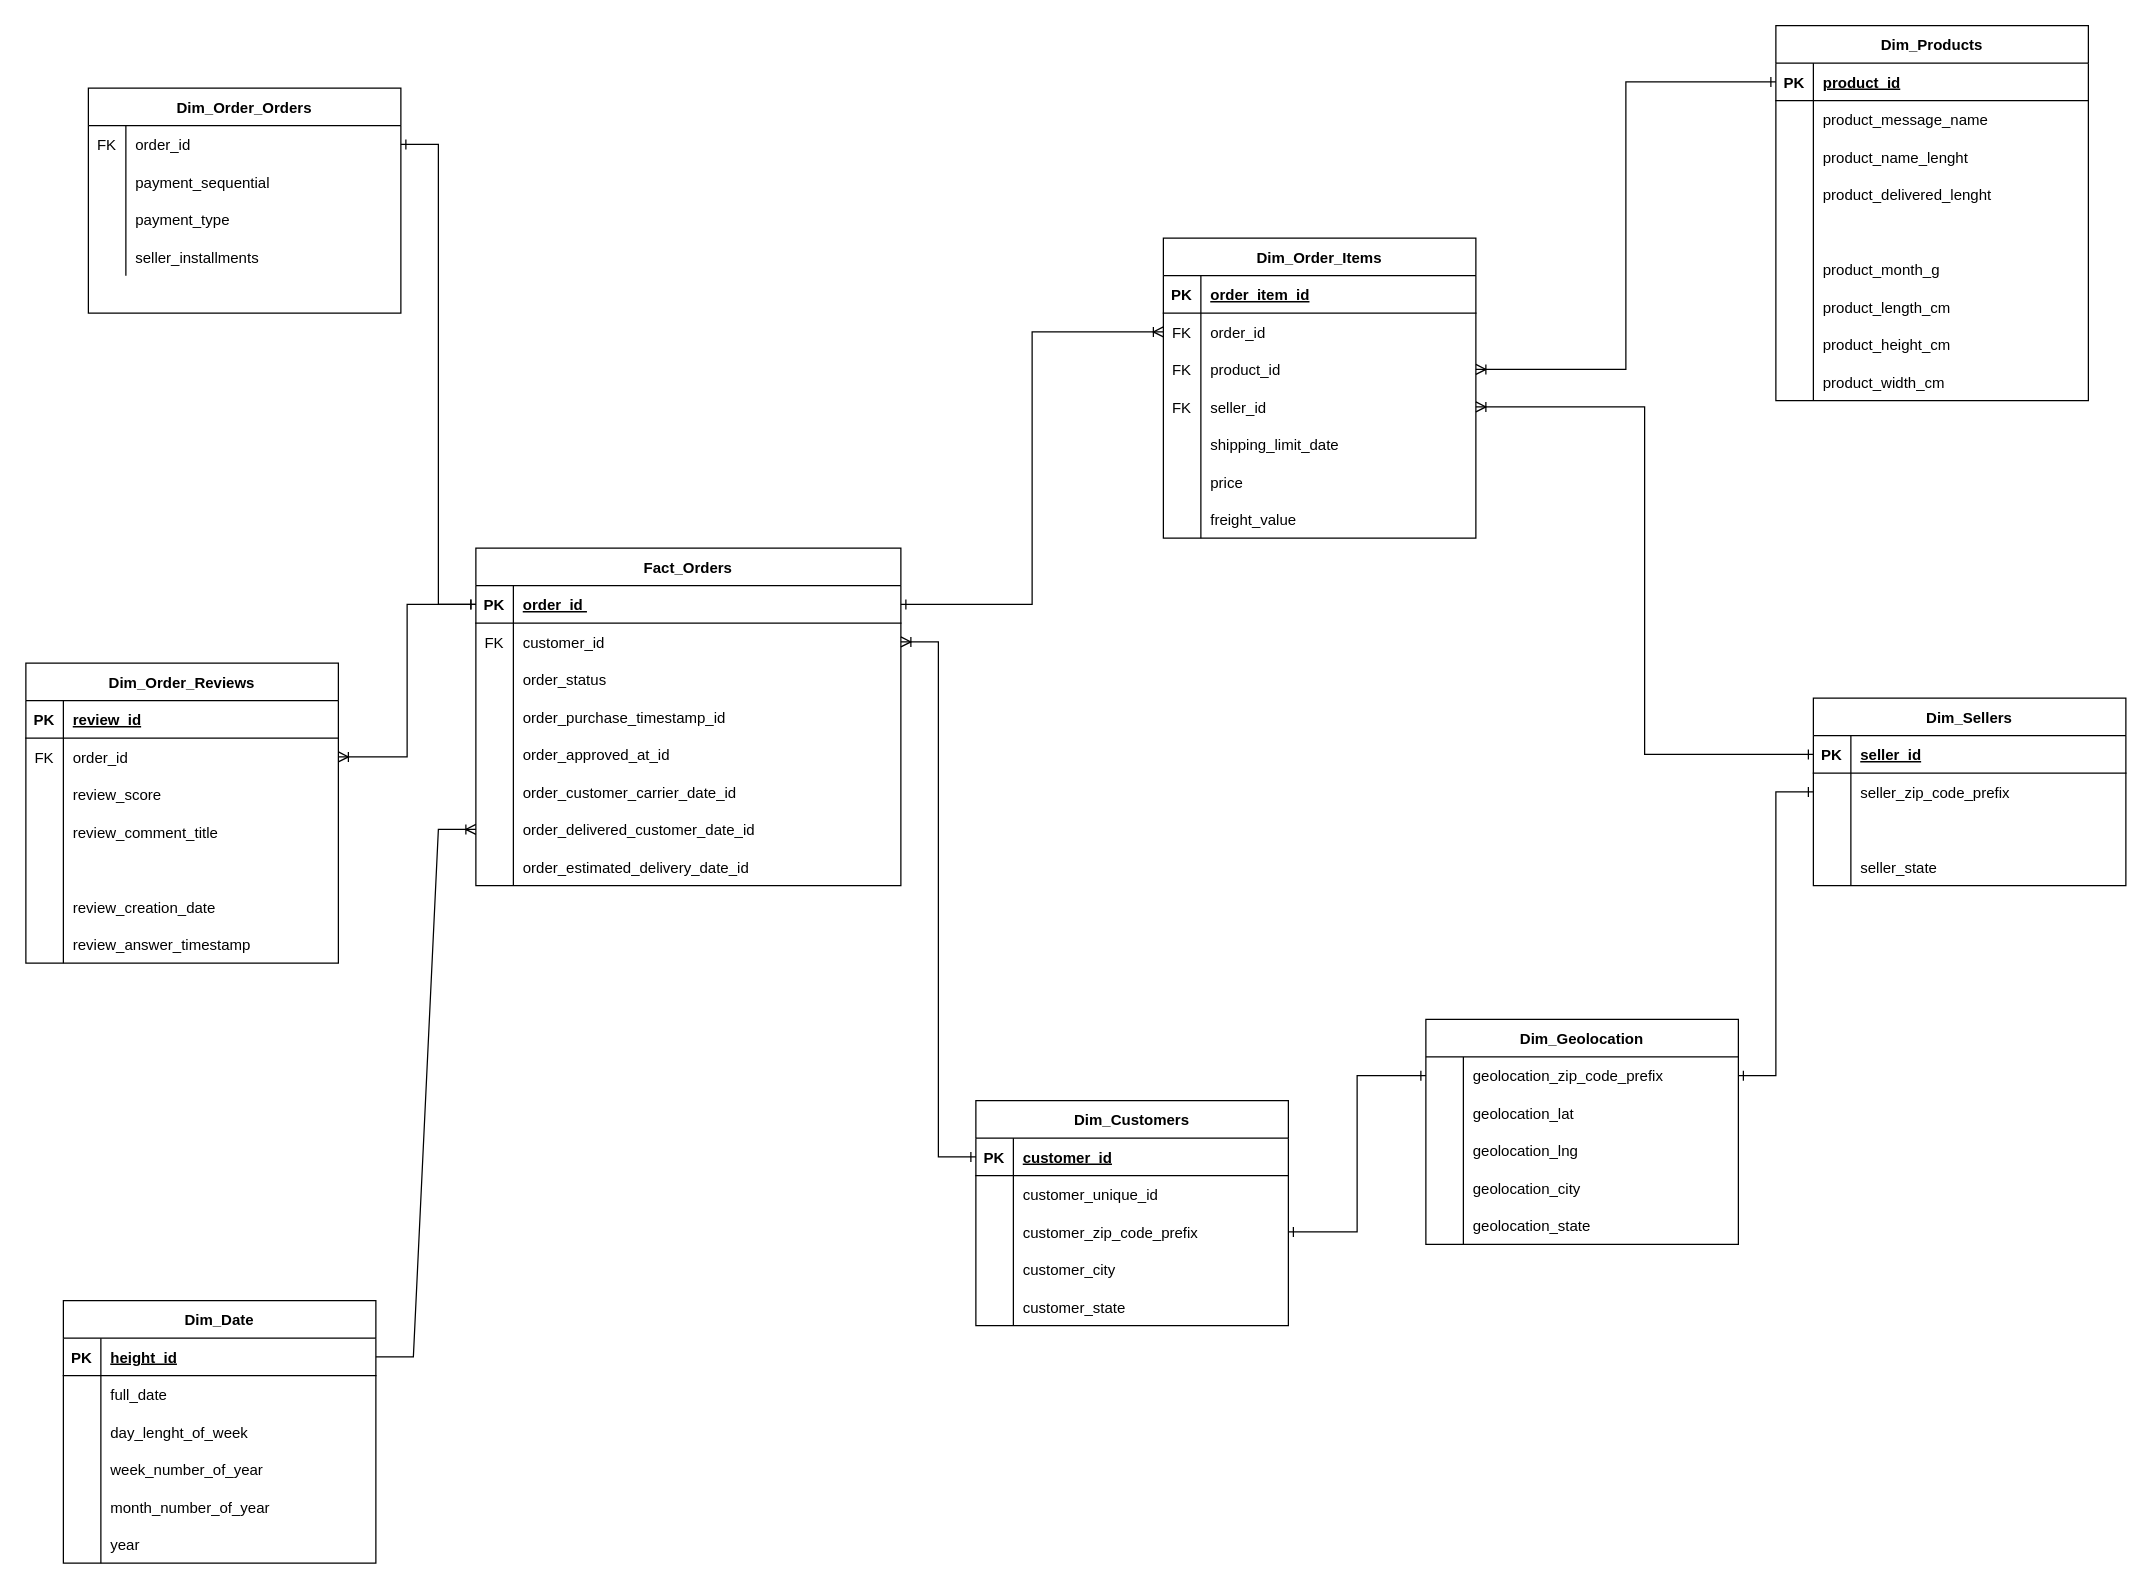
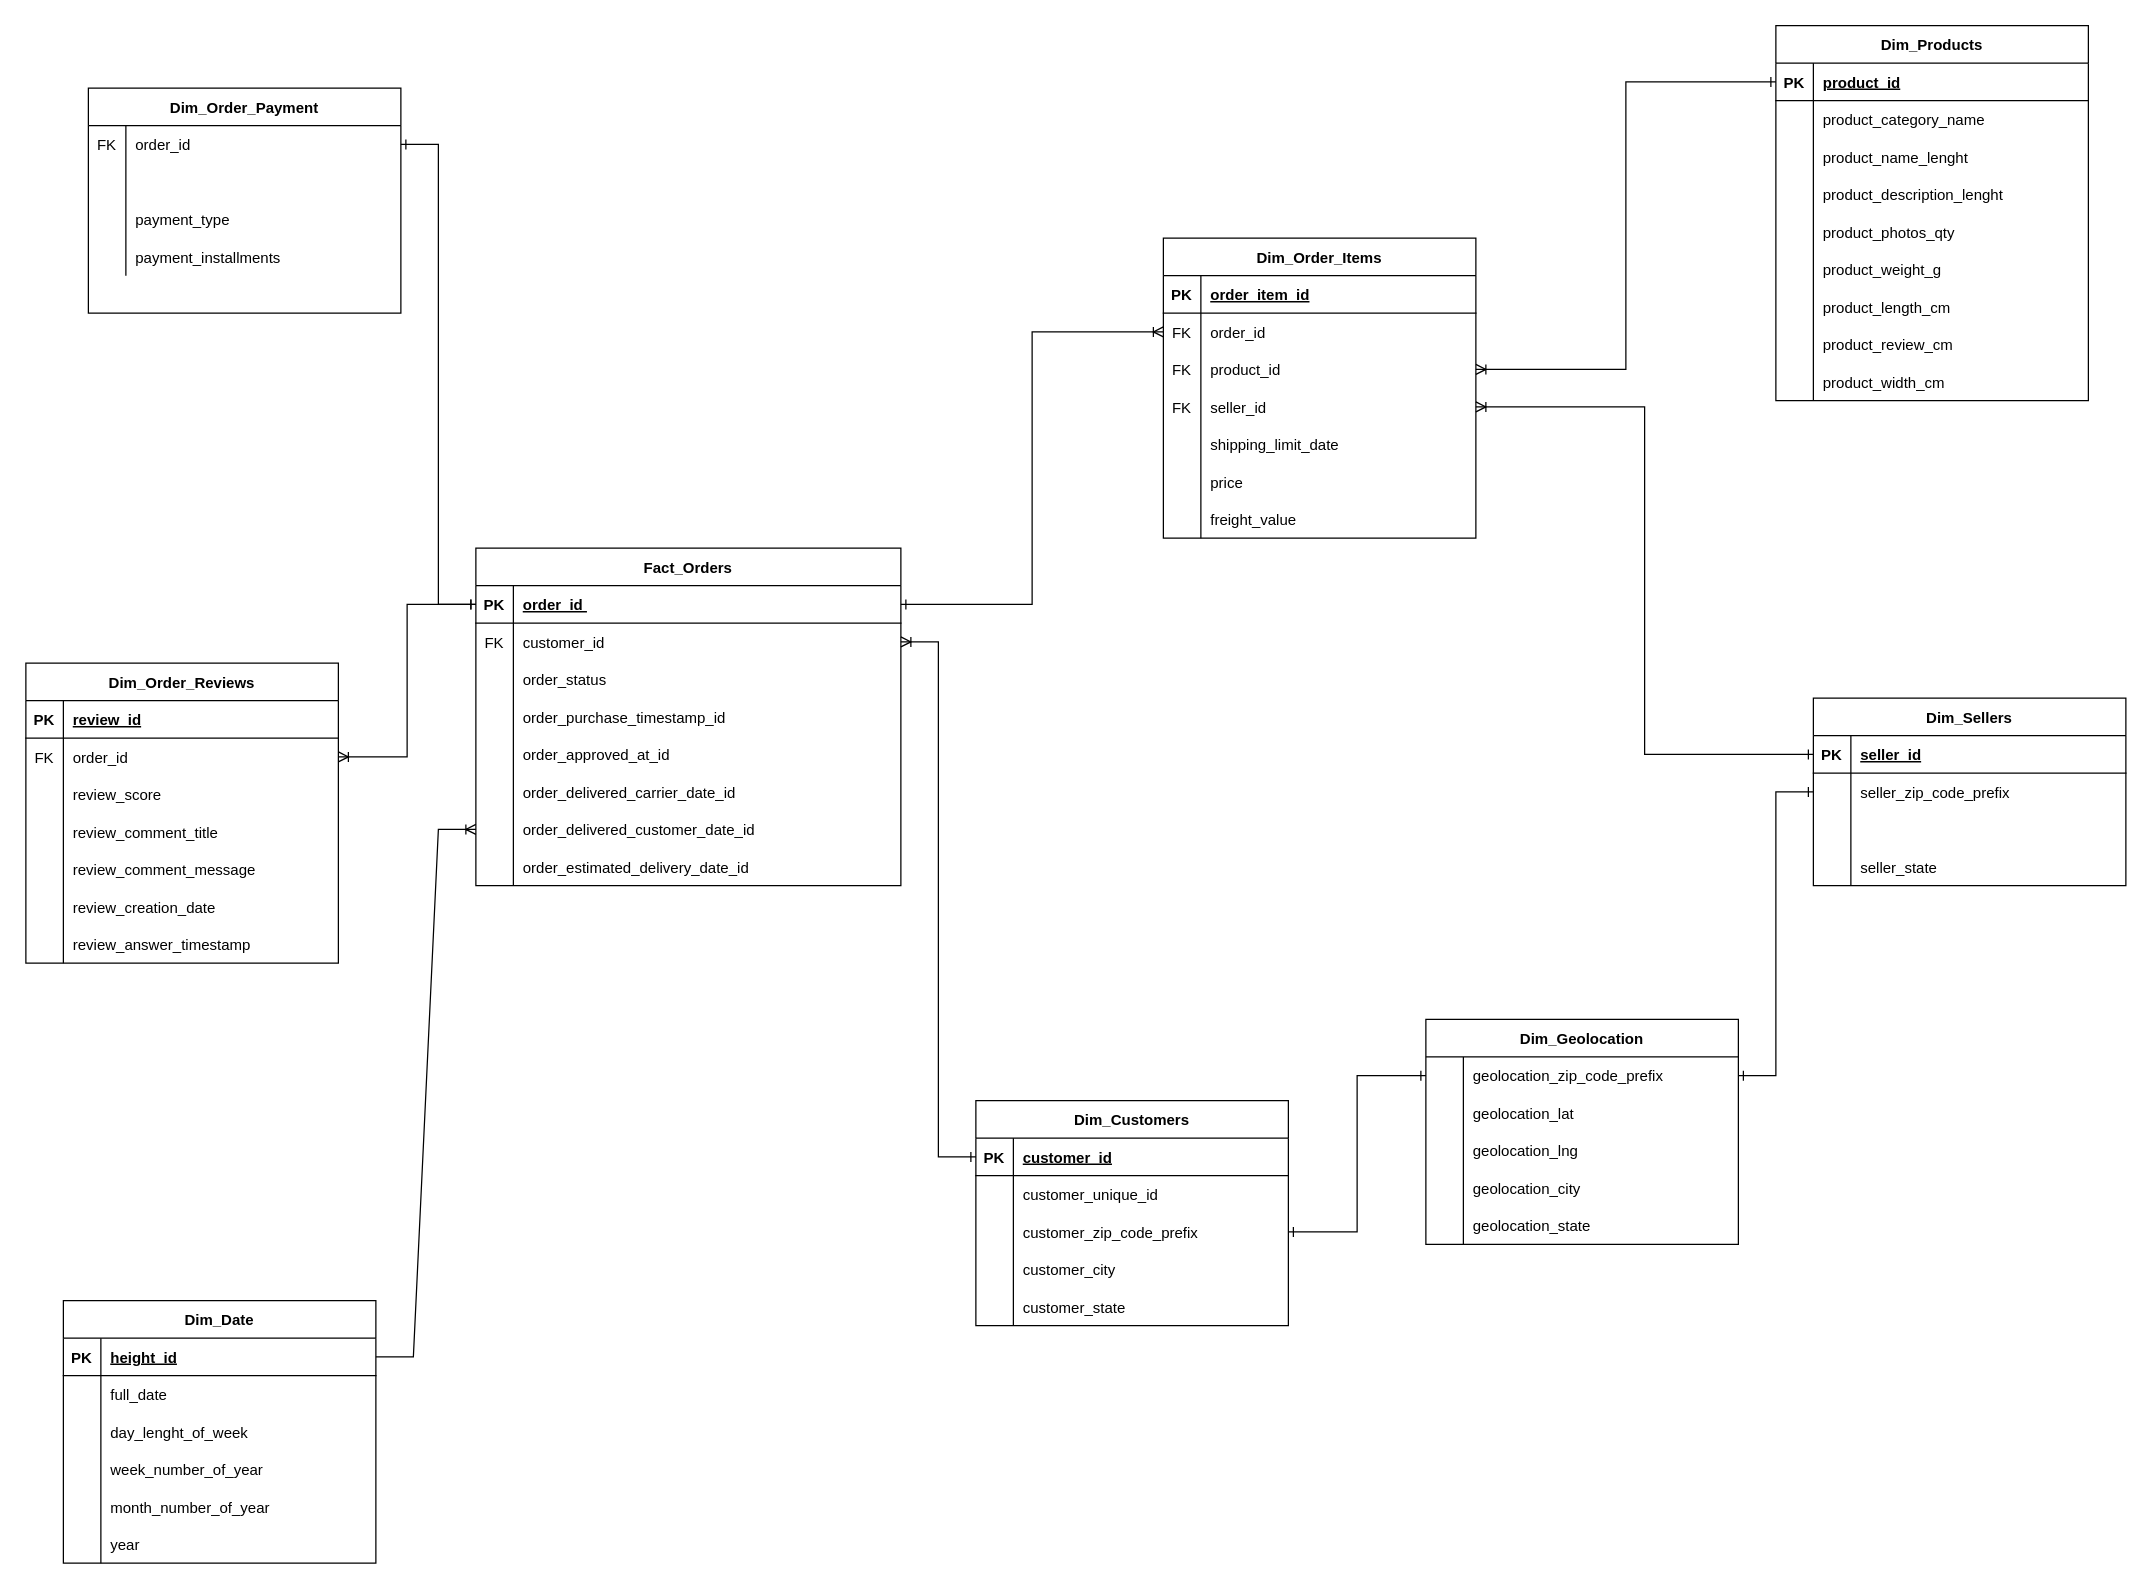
(244, 108) -> (244, 108)
(1907, 120) -> (1911, 120)
(263, 182) -> none
(1917, 195) -> (1926, 195)
none -> (1951, 232)
(205, 258) -> (213, 258)
(1886, 270) -> (1888, 270)
(1892, 345) -> (1892, 345)
(645, 793) -> (645, 793)
none -> (201, 869)
